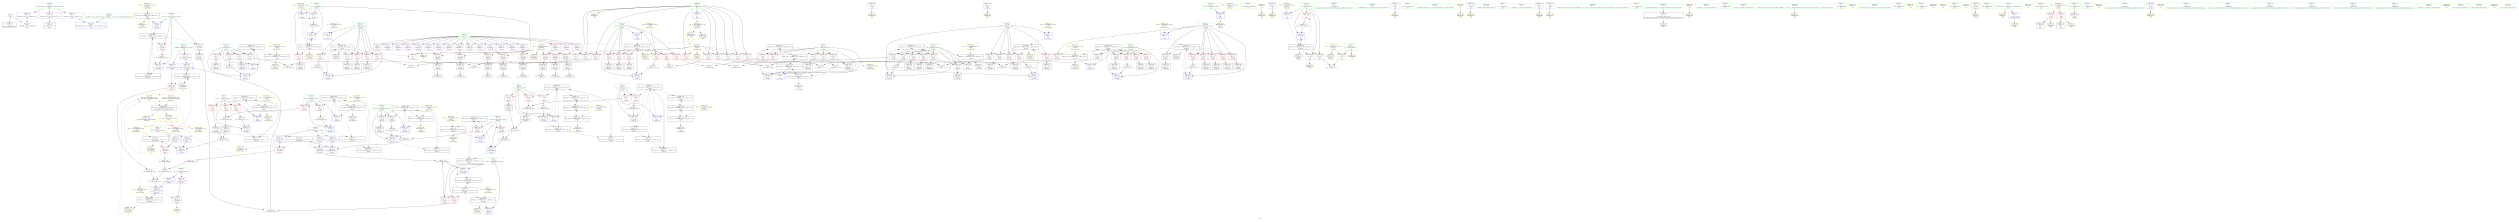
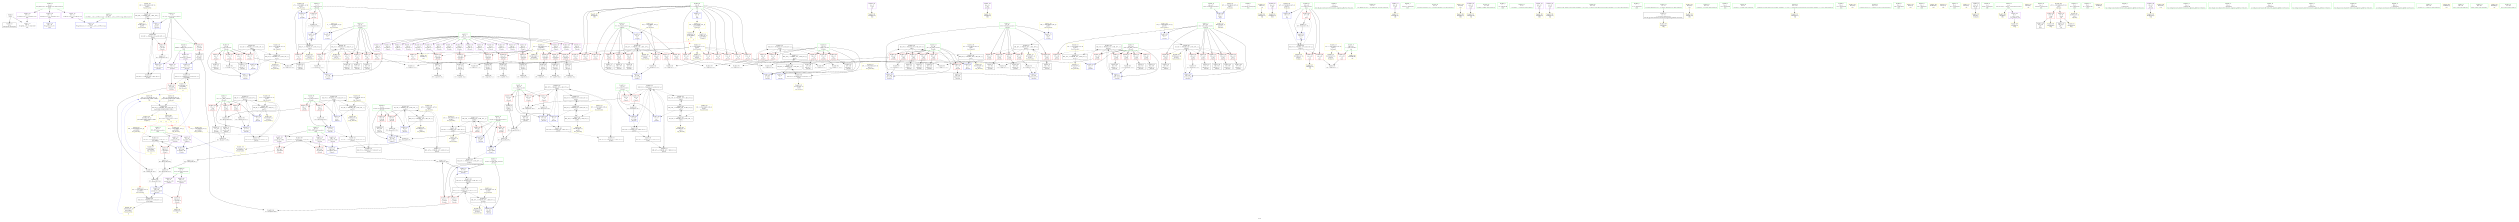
(280, 104) -> (193, 61)
